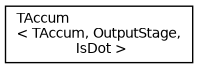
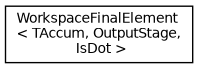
(99, 34) -> (99, 34)
